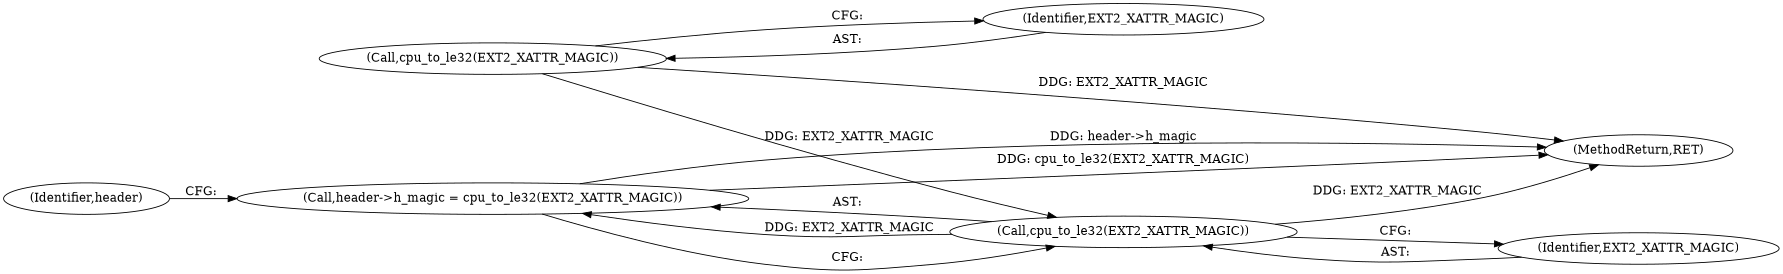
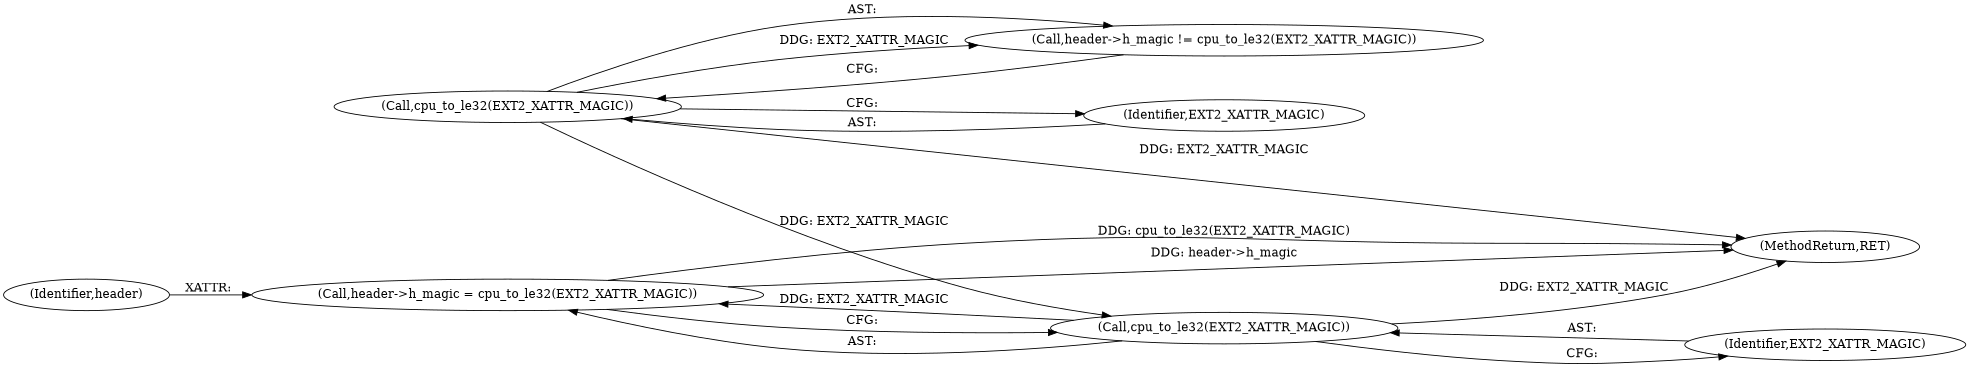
none -> (1224, 40)
(203, 192) -> (211, 288)
